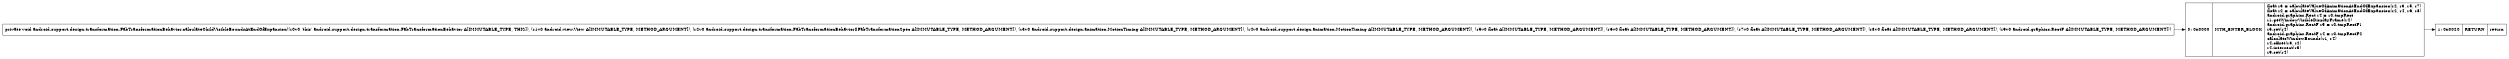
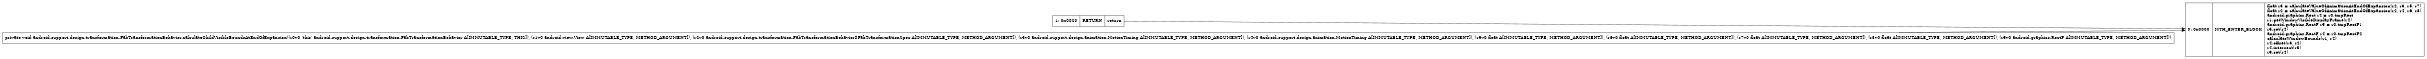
(2428, 30) -> (1653, 25)
